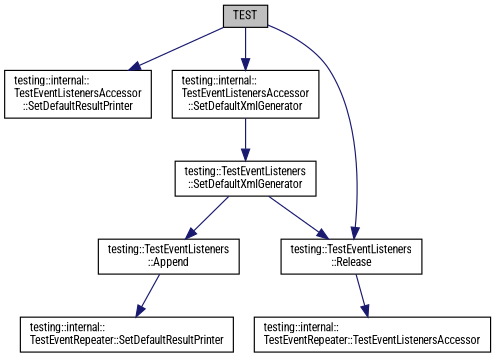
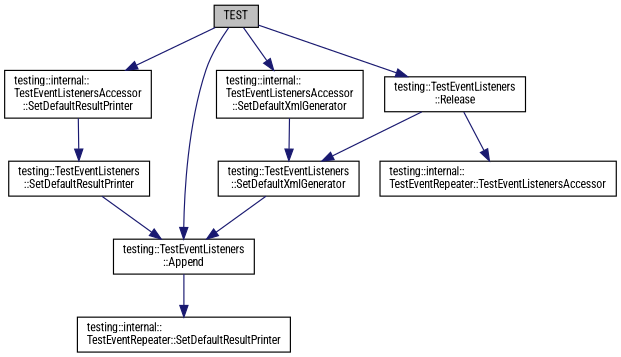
none -> (193, 124)
none -> (79, 179)
(294, 214) -> (377, 134)
